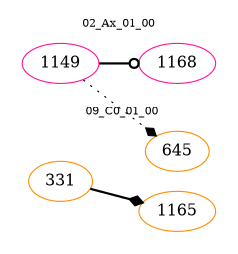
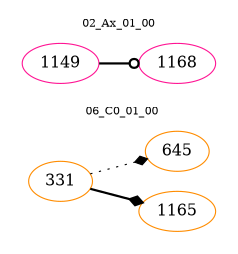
(121, 109) -> (112, 168)
(122, 112) -> (122, 112)
